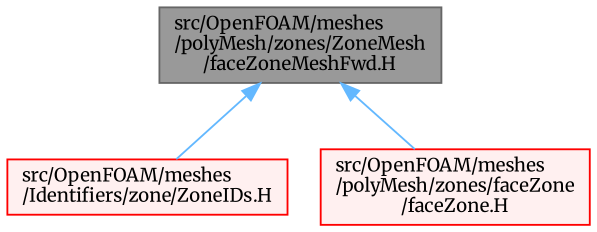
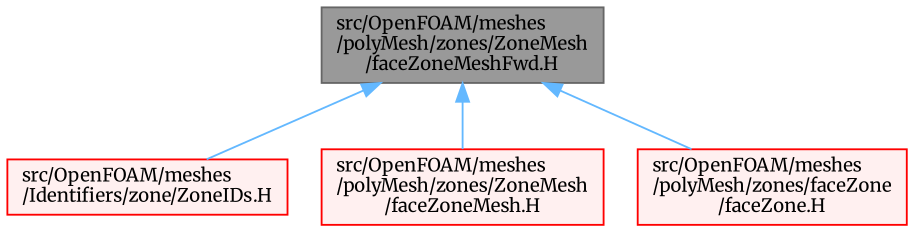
none -> (463, 187)
